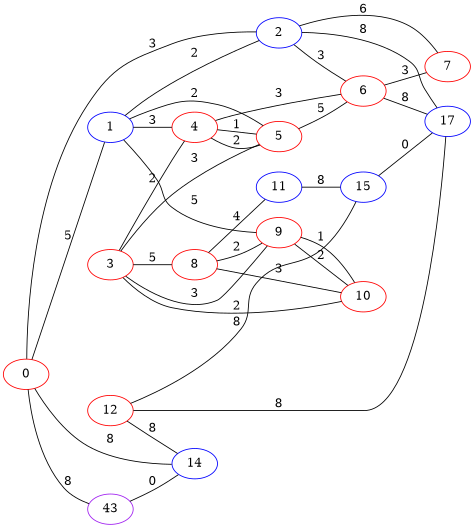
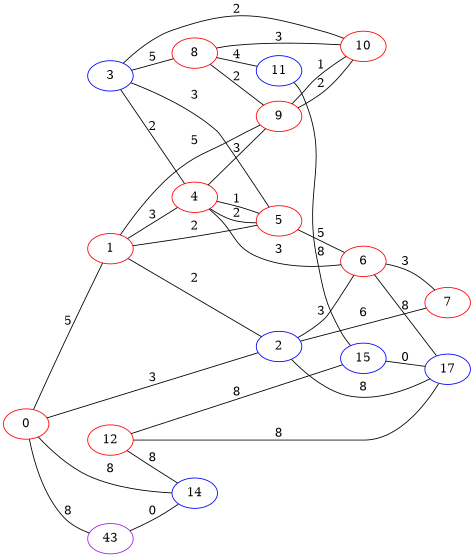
(110, 127) -> (110, 249)
(110, 265) -> (110, 76)
(205, 304) -> (240, 154)
